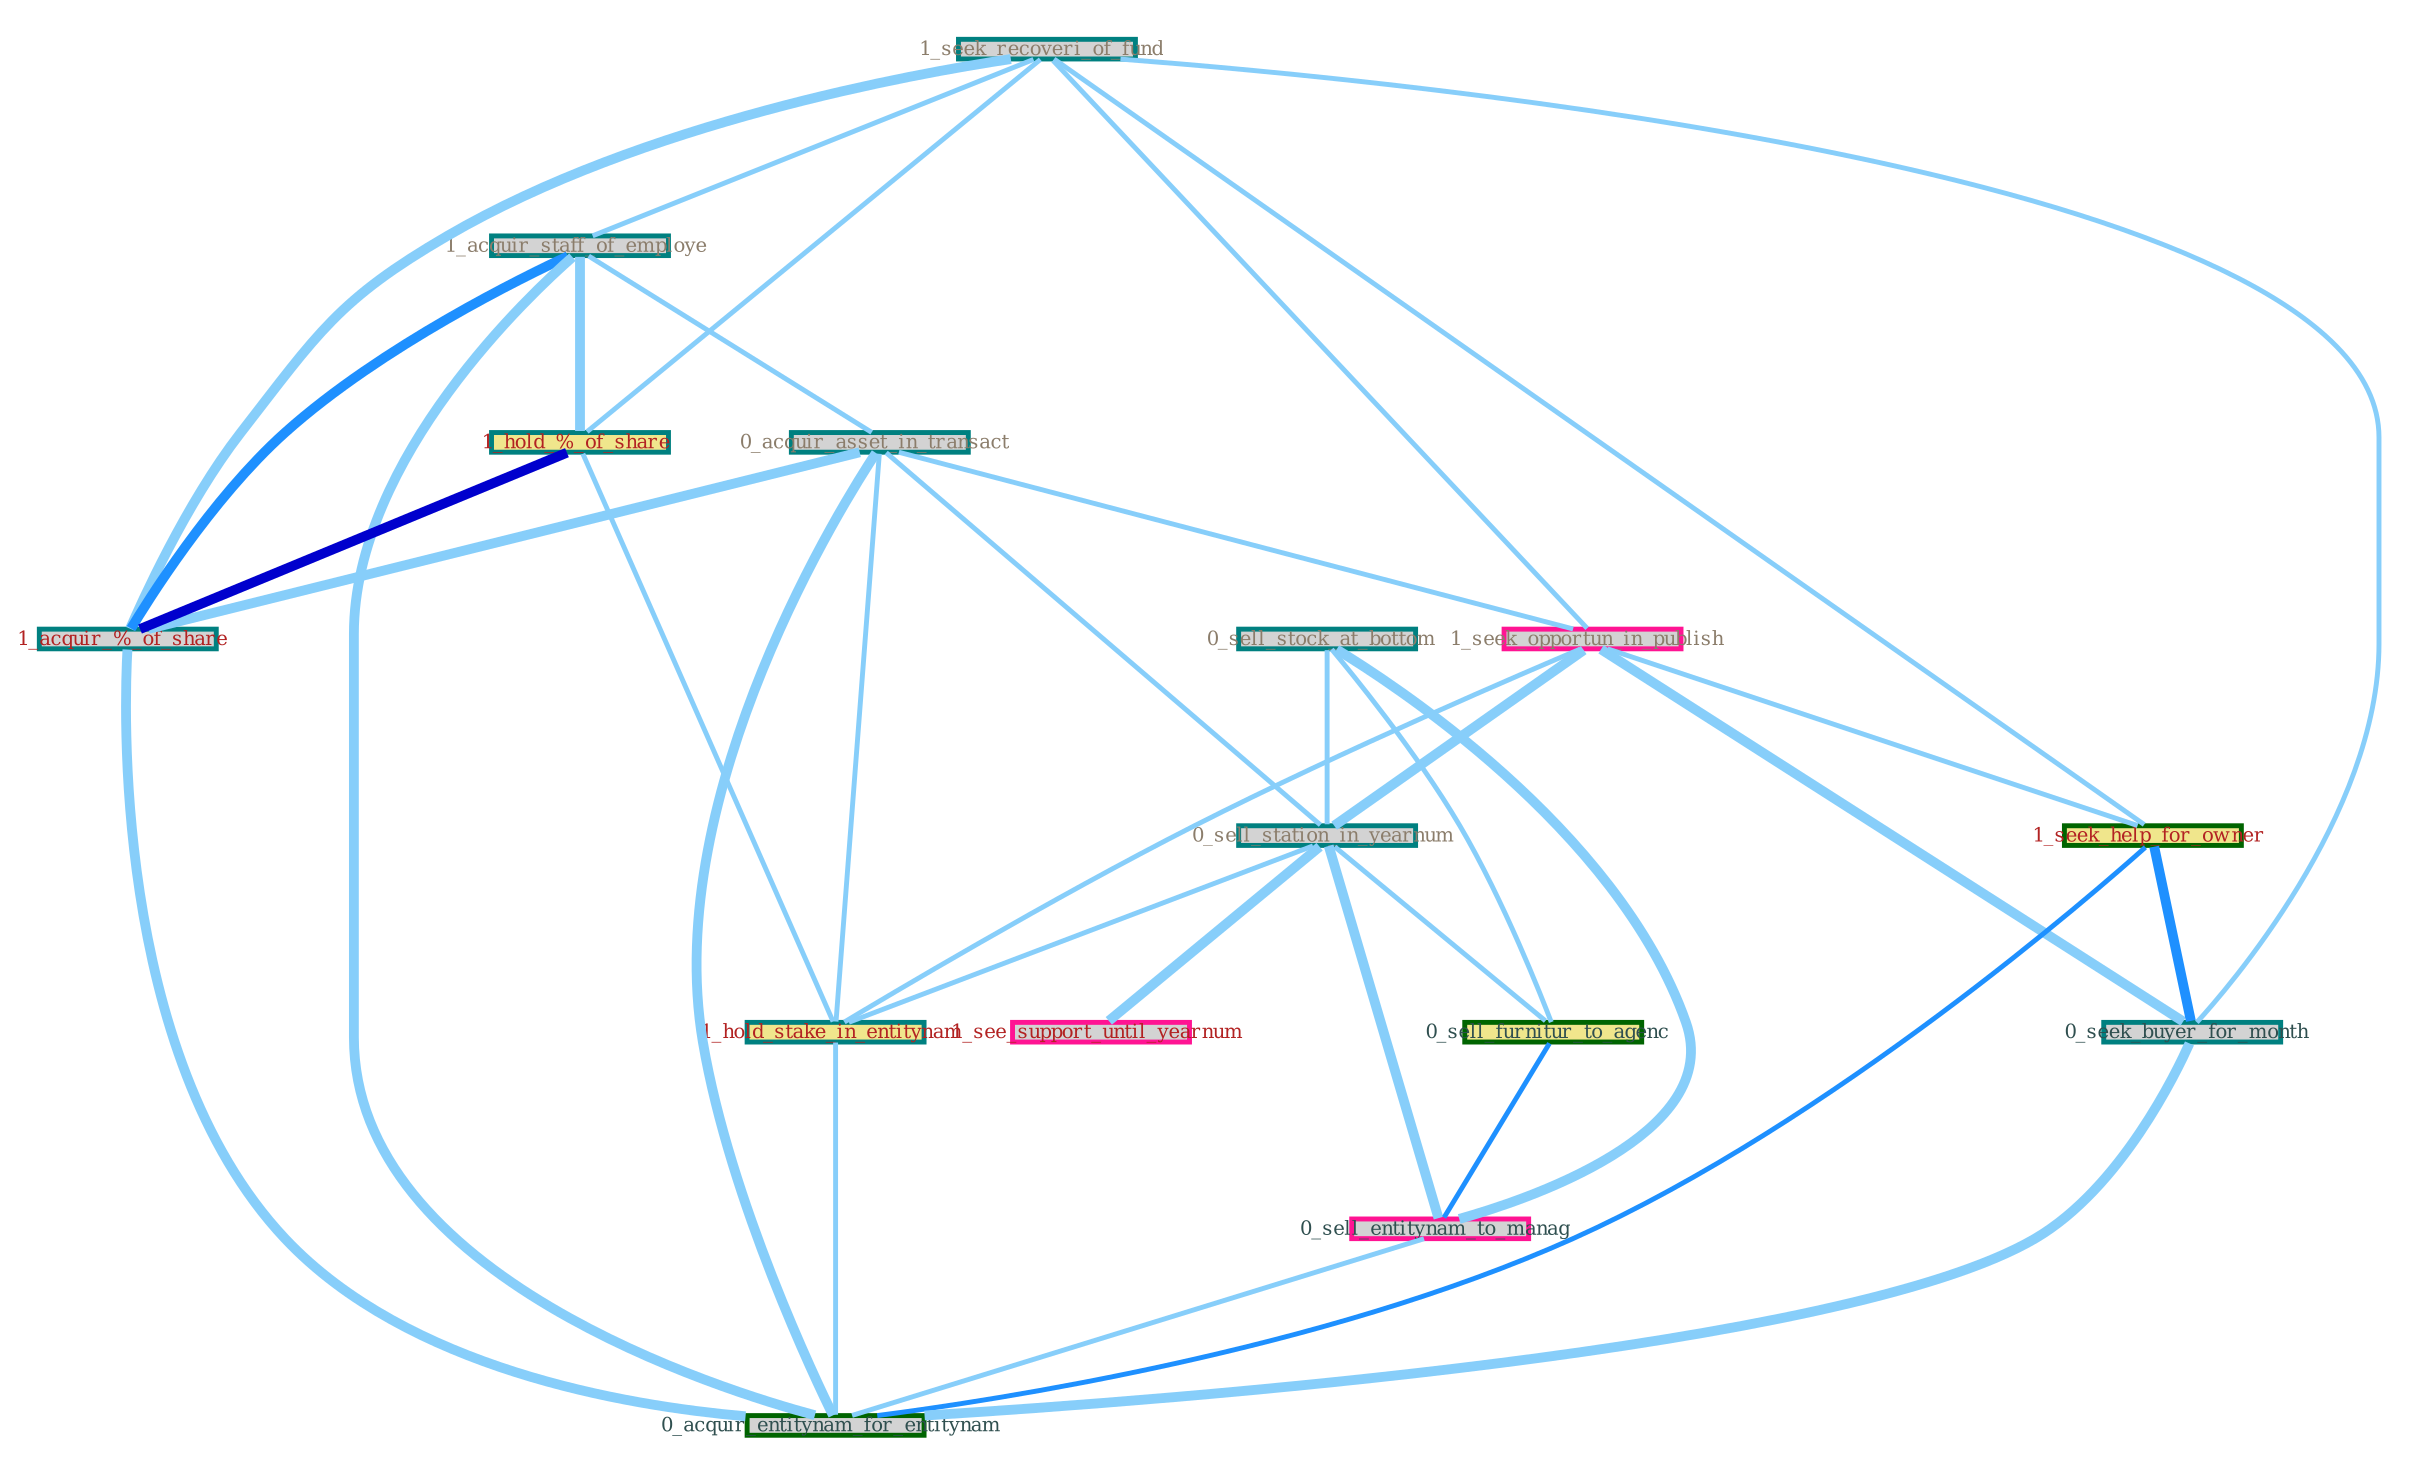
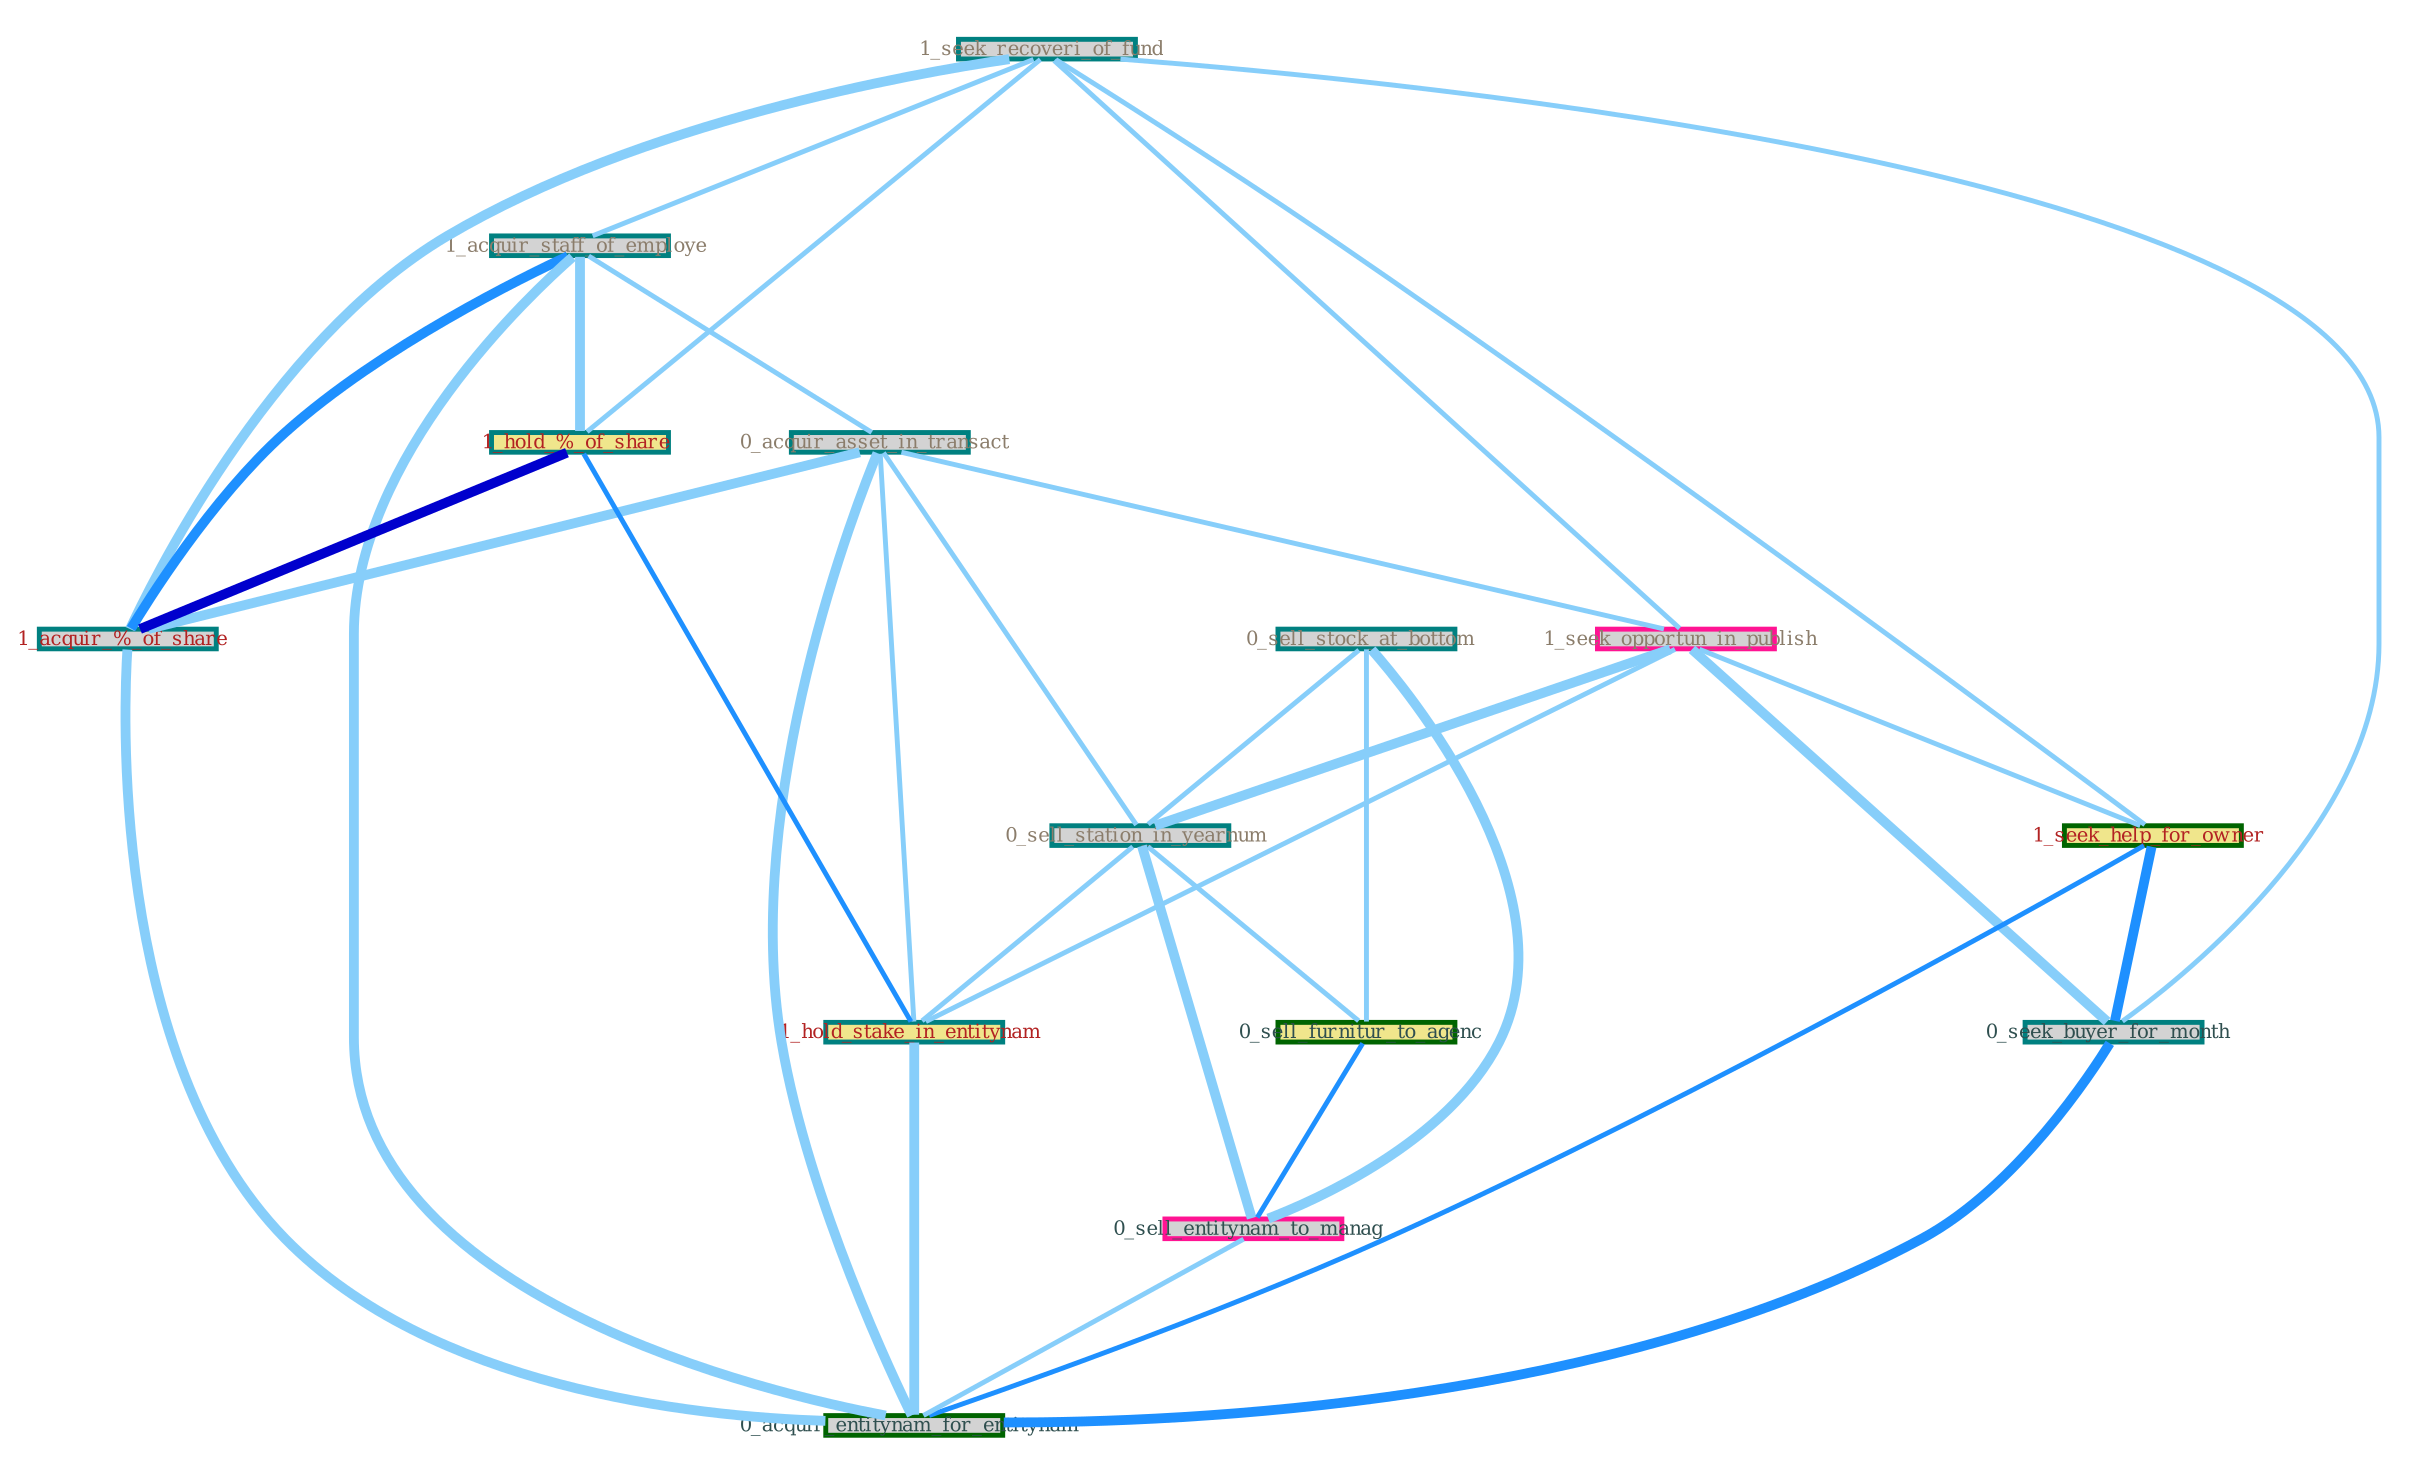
(702, 723) -> (747, 738)
(1101, 1032) -> none
(836, 1229) -> (914, 1229)
(1612, 1347) -> (1608, 1354)
